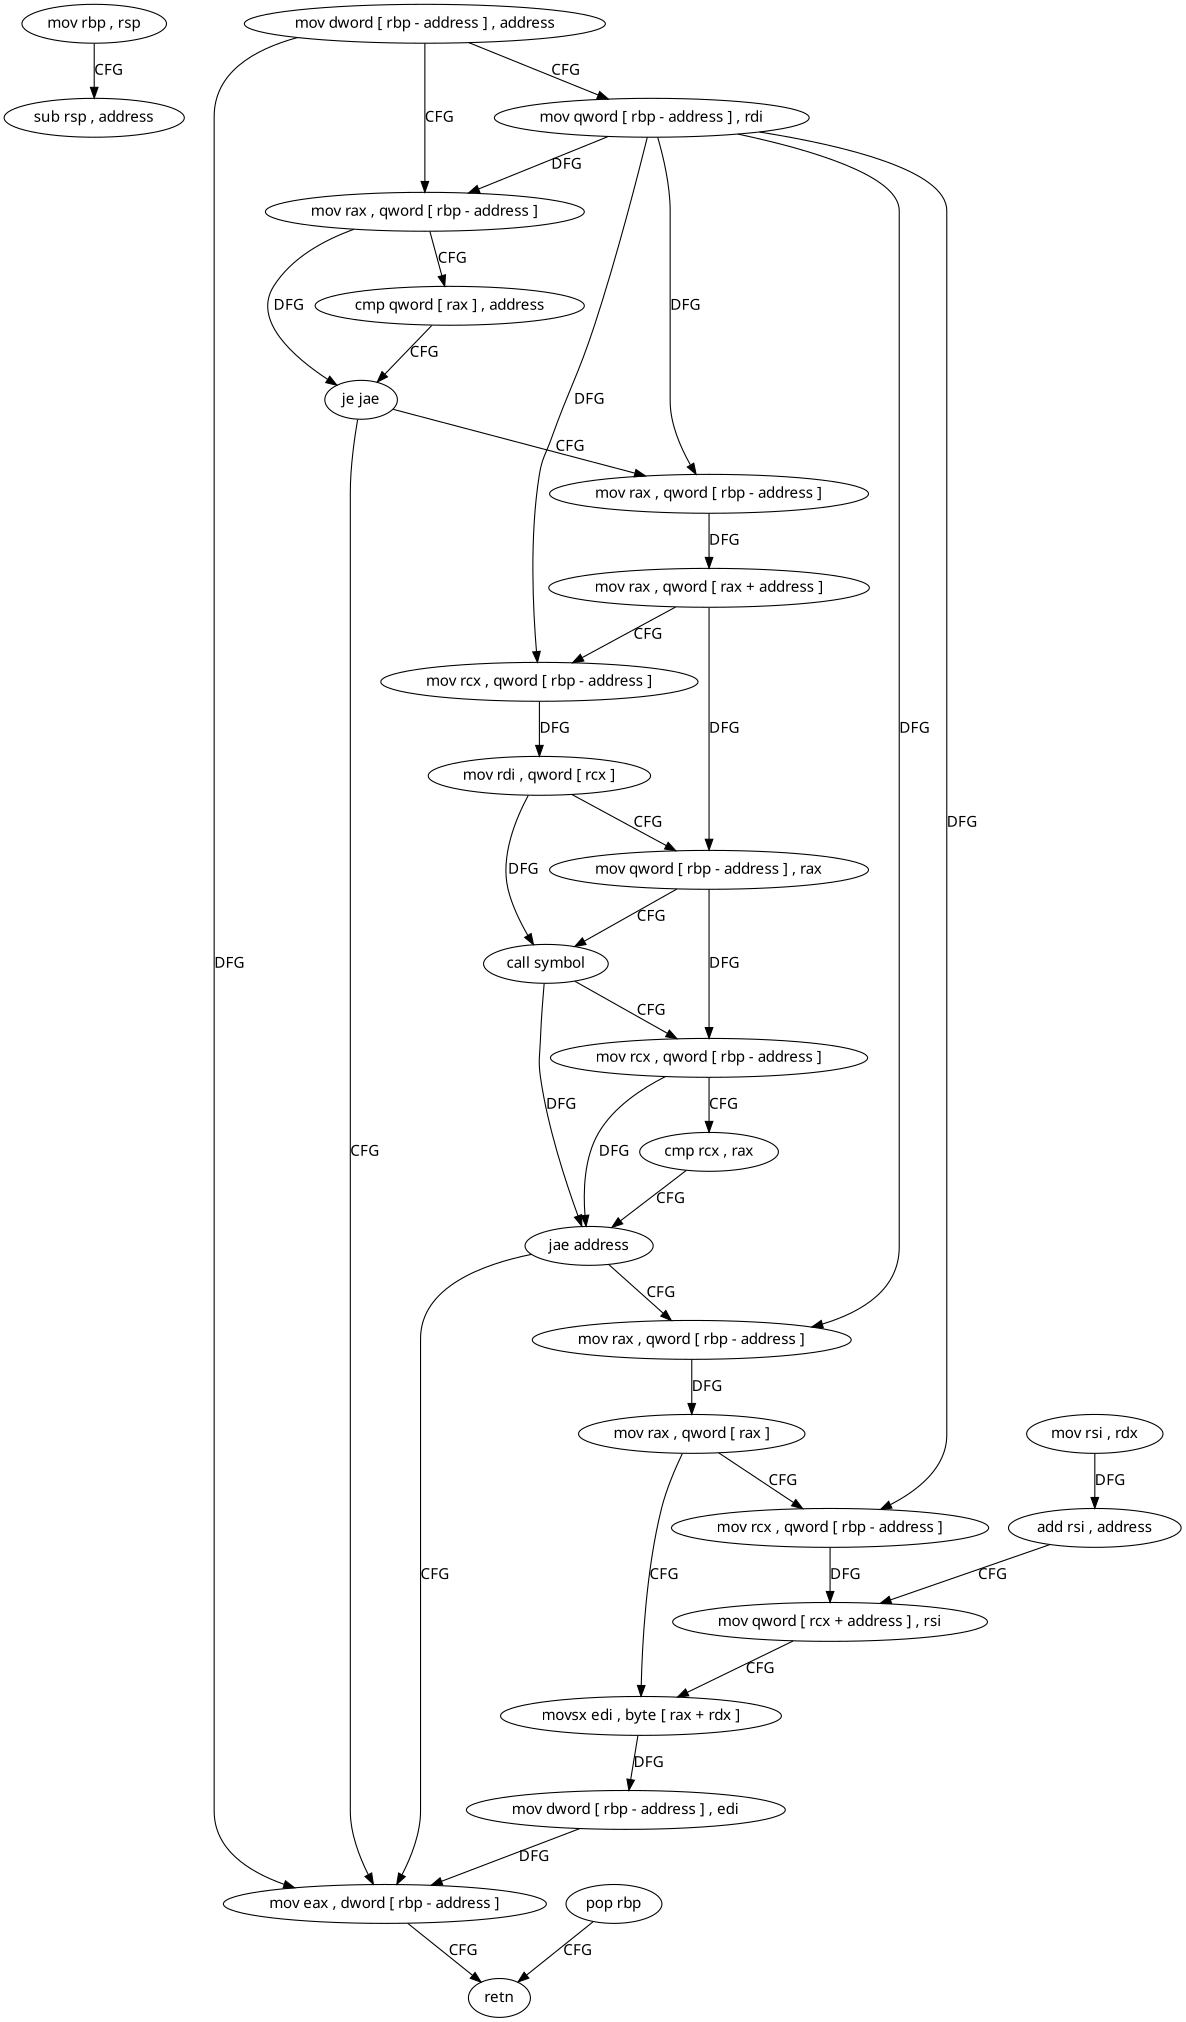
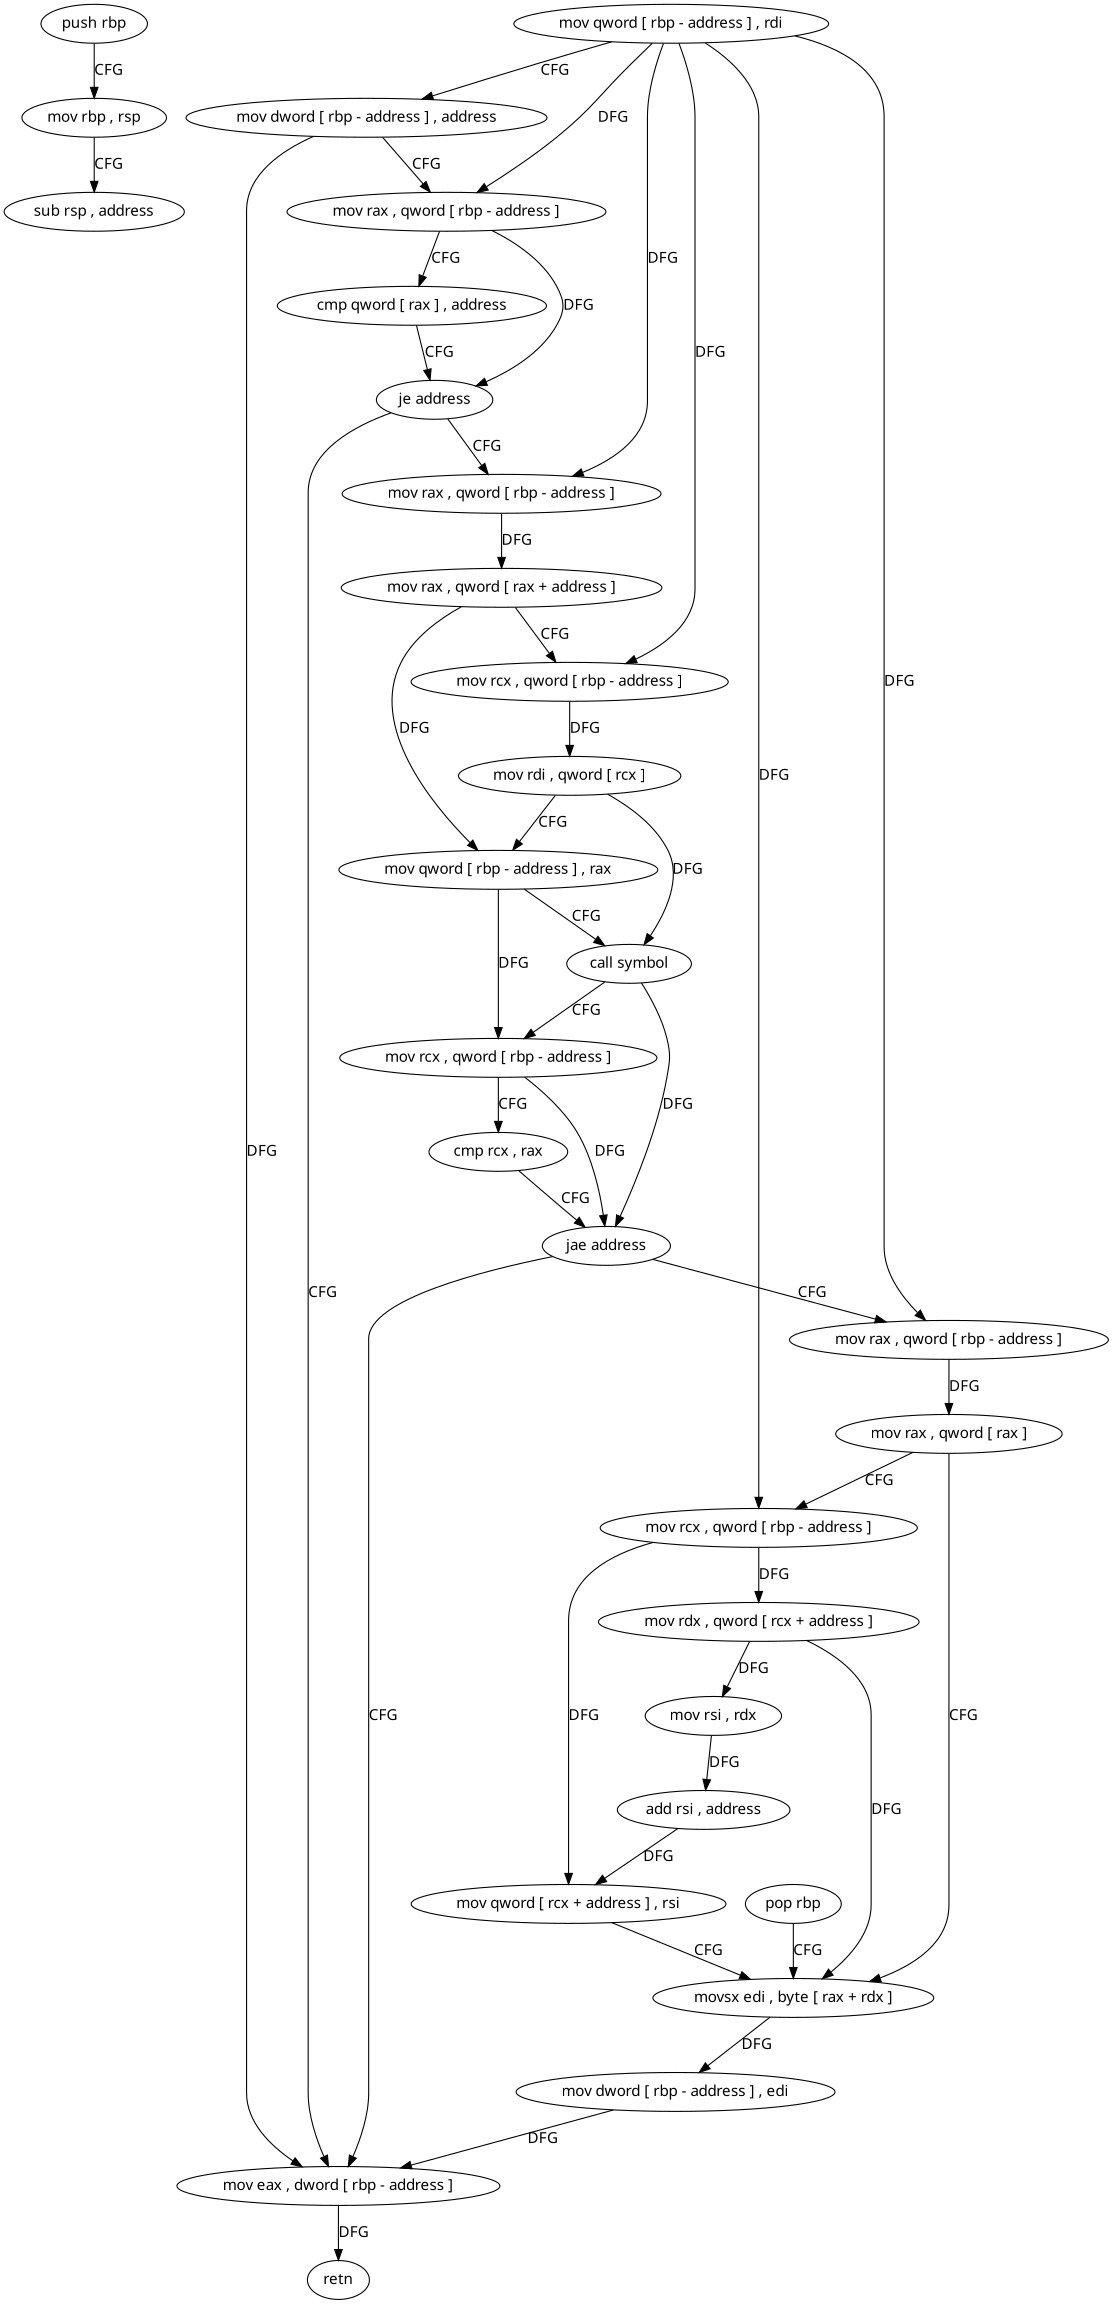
none -> (94, 24)
(533, 69) -> (522, 68)
(361, 400) -> (435, 400)
(993, 1575) -> (659, 1857)
none -> (759, 1622)
(560, 1948) -> (793, 1946)
(464, 1951) -> (354, 2233)
